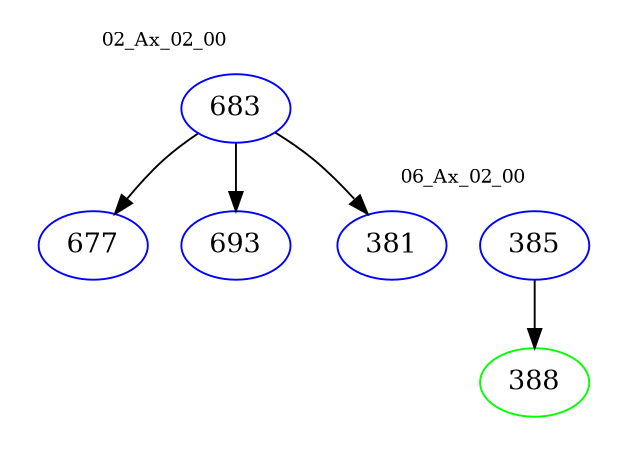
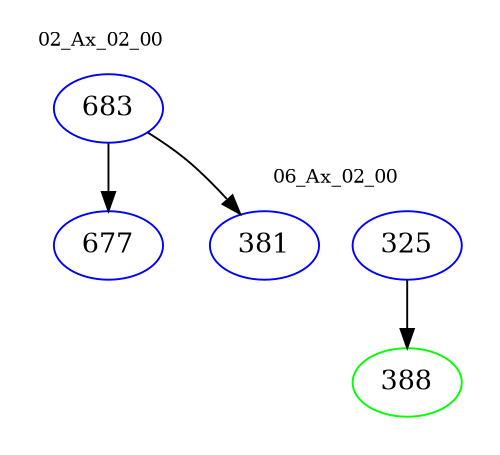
(236, 245) -> none
(535, 245) -> (407, 245)
